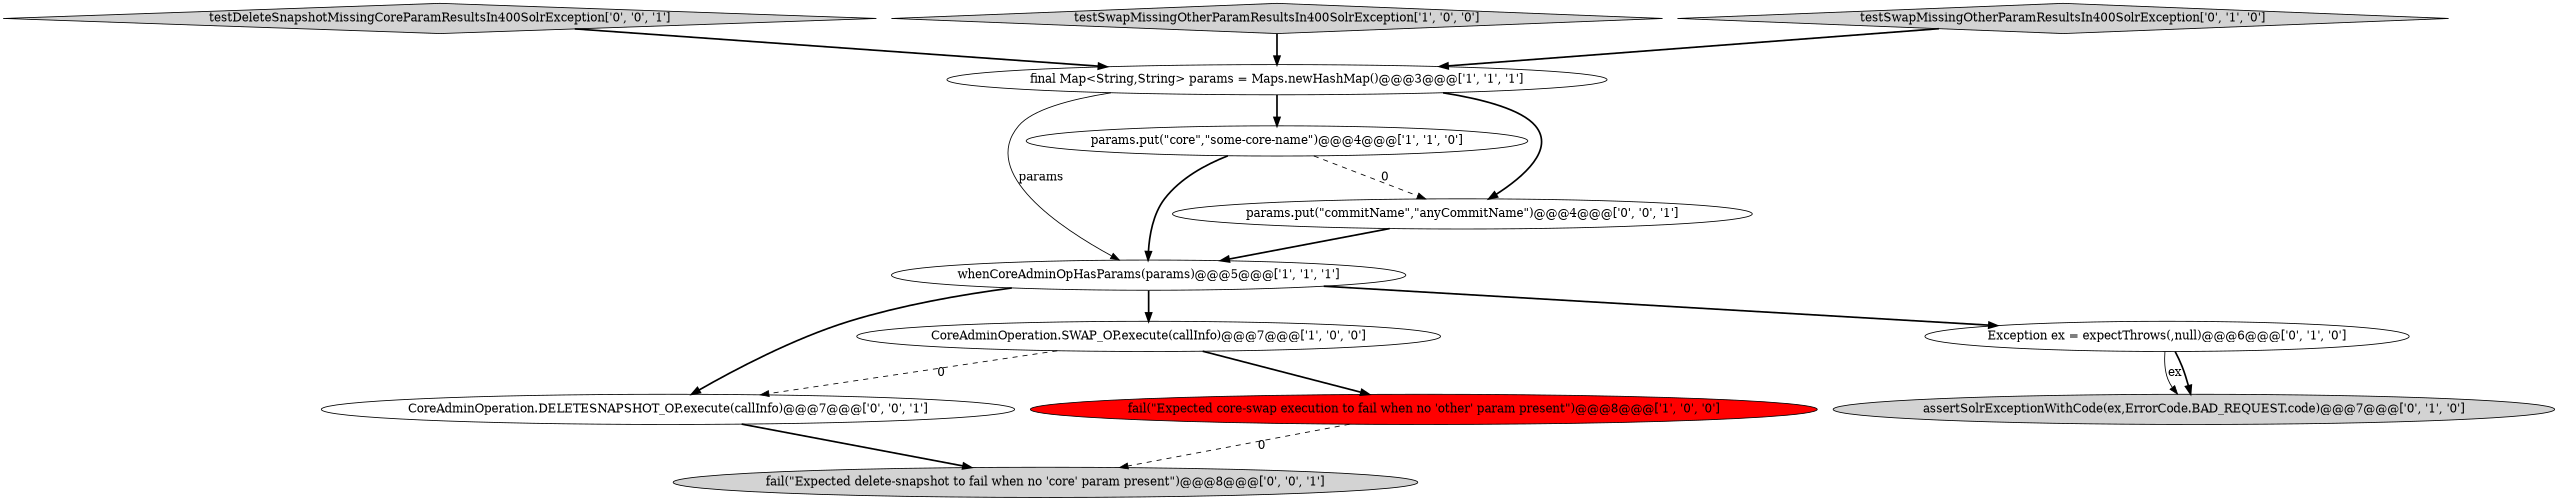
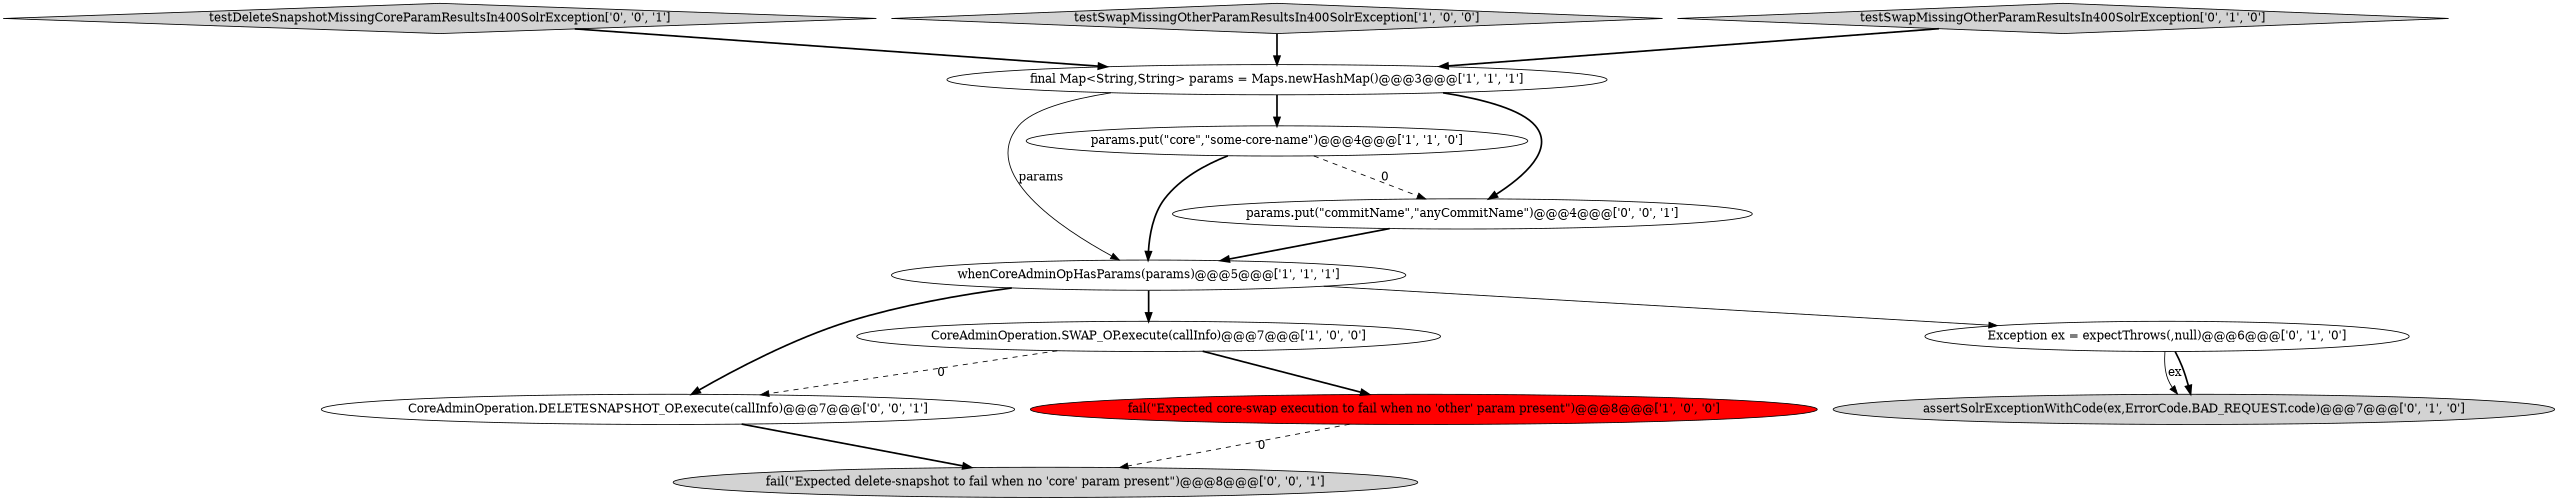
(1656, 306) -> (1656, 306)
